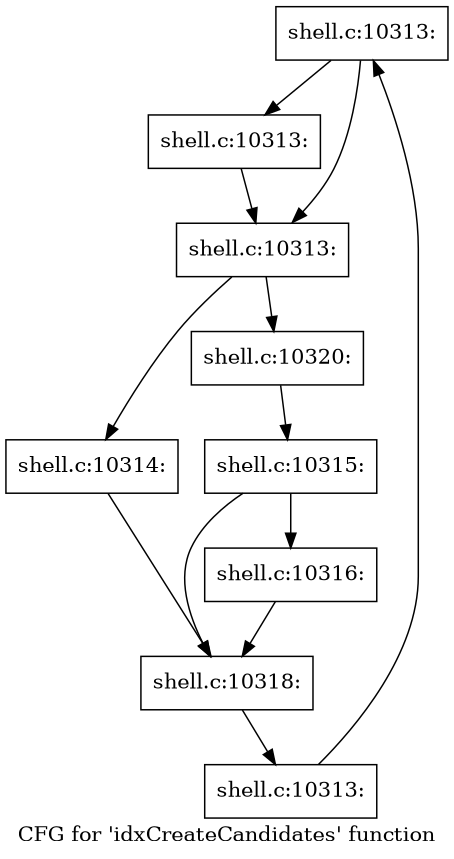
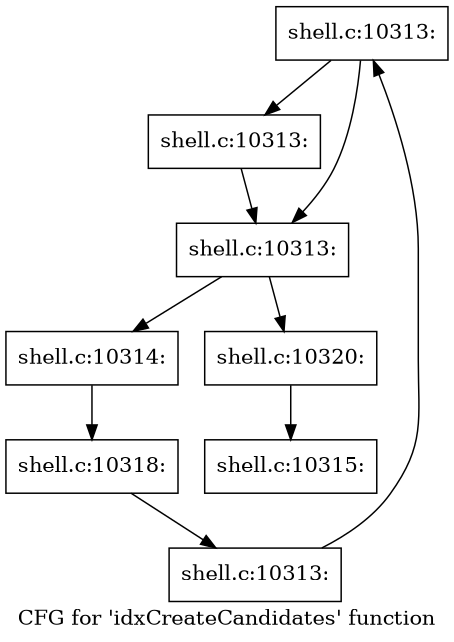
(187, 559) -> none
(291, 575) -> none
